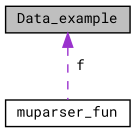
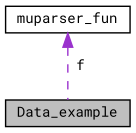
(68, 74) -> (68, 74)
